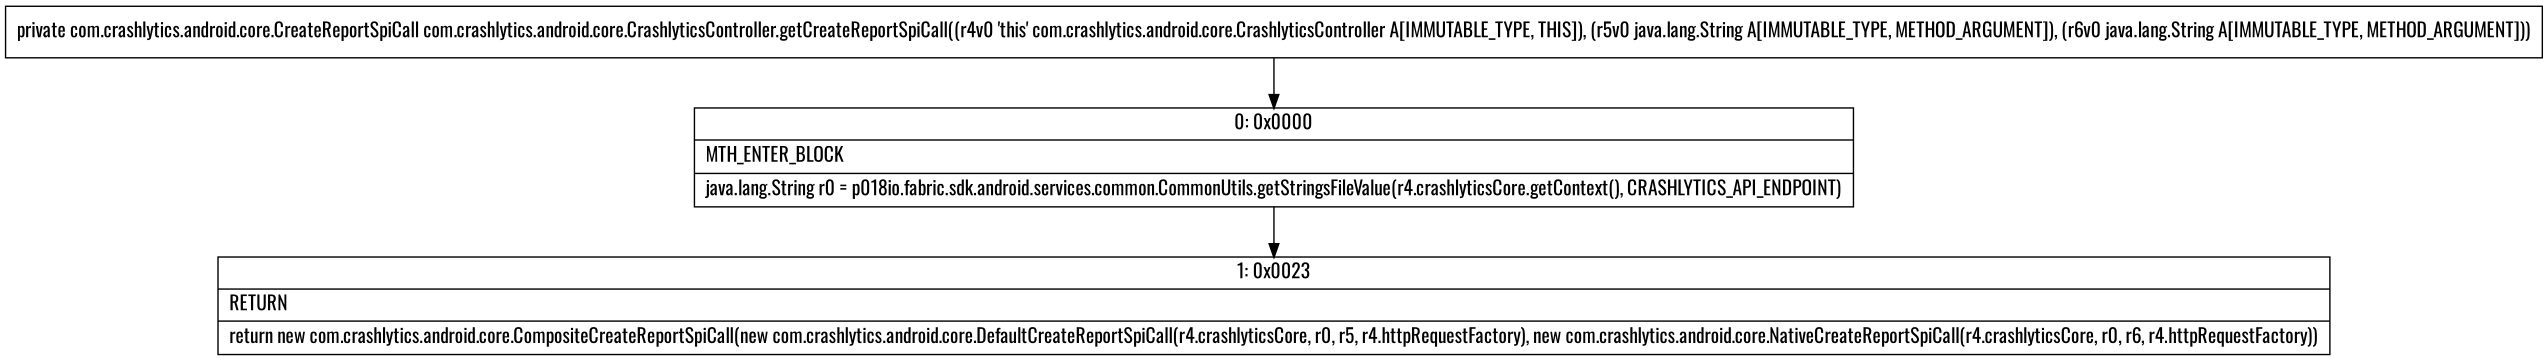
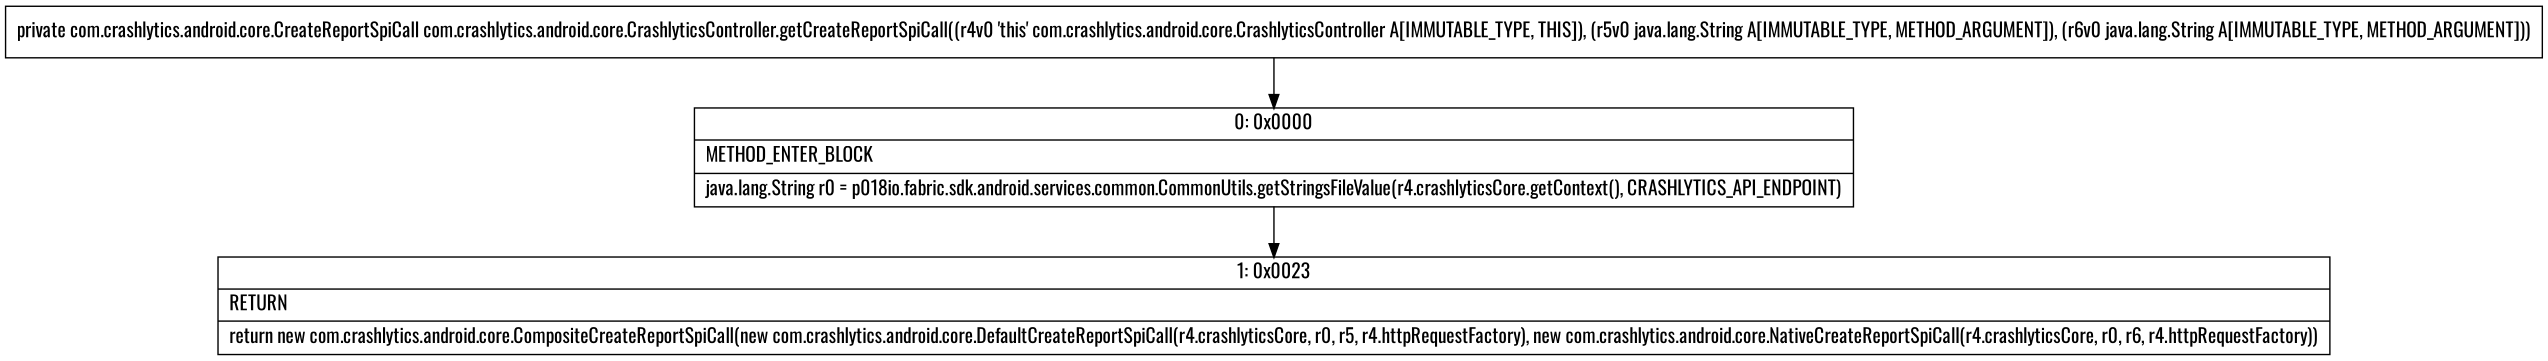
(775, 156) -> (790, 156)
